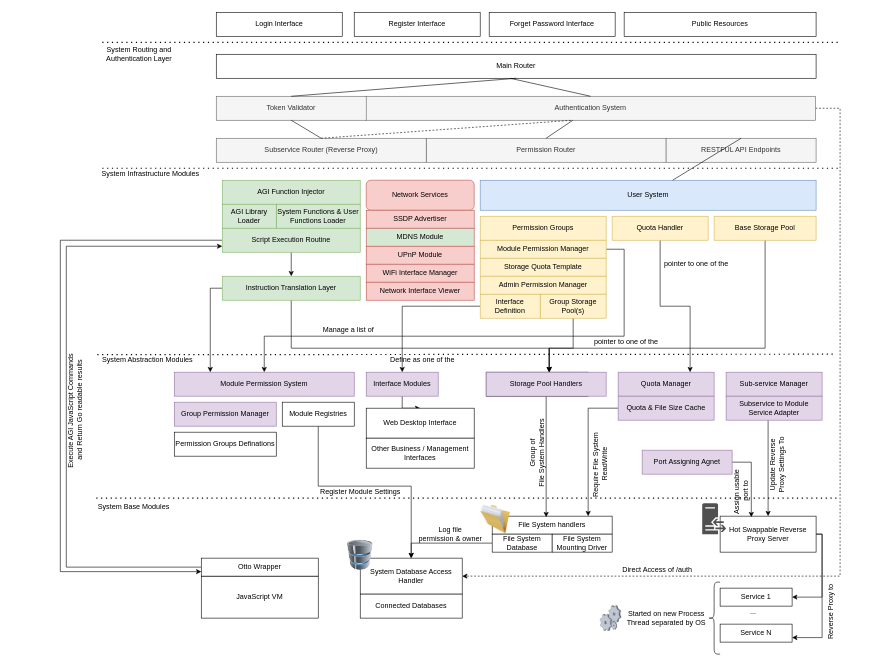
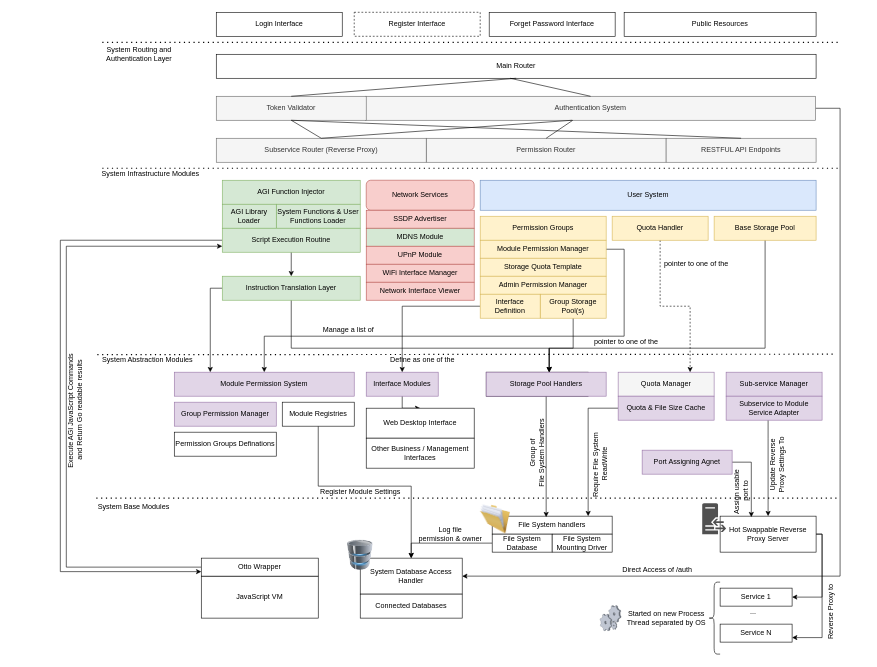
(417, 24) -> (417, 24)
(394, 133) -> (394, 133)
(707, 159) -> (651, 135)
(673, 306) -> (673, 306)
(666, 384) -> (666, 384)
(840, 516) -> (840, 516)
